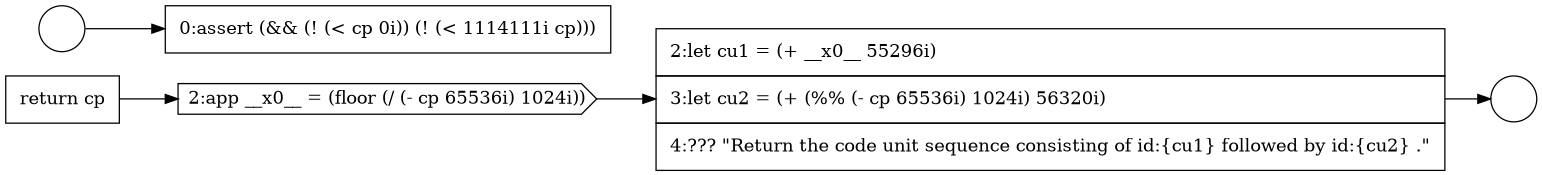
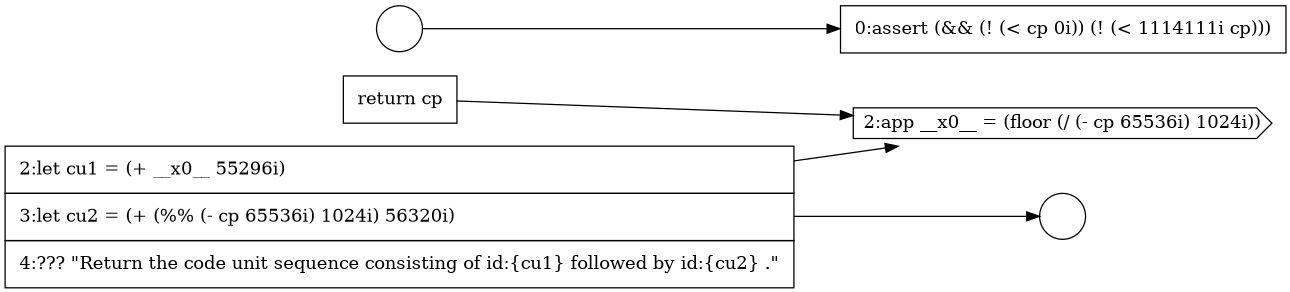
(620, 99) -> (840, 154)
